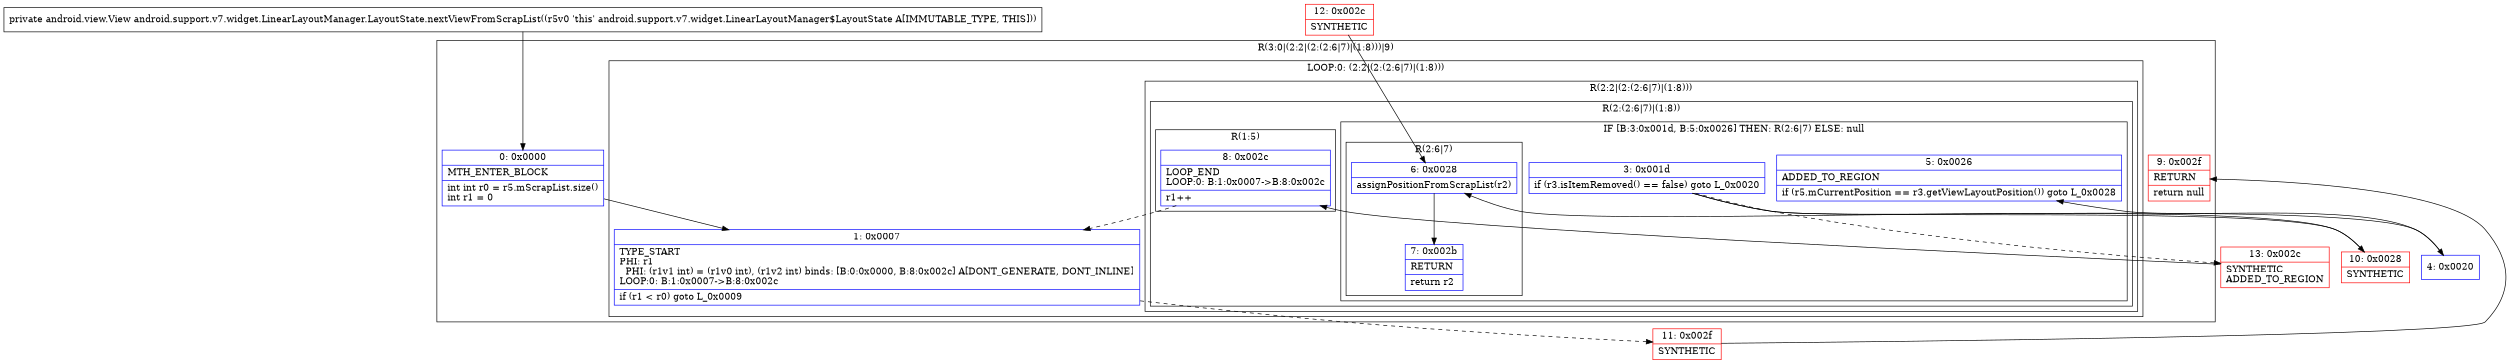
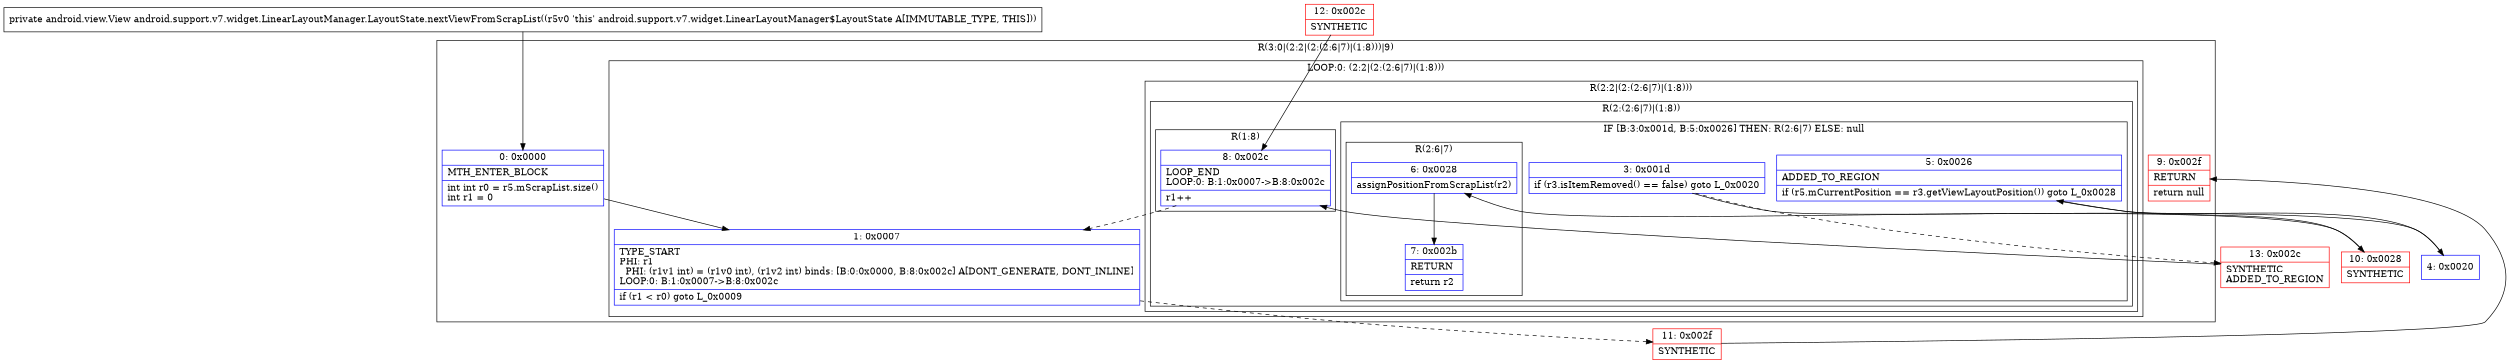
(1385, 96) -> (1298, 90)
(1246, 137) -> (1246, 137)
(2028, 215) -> (2212, 215)
